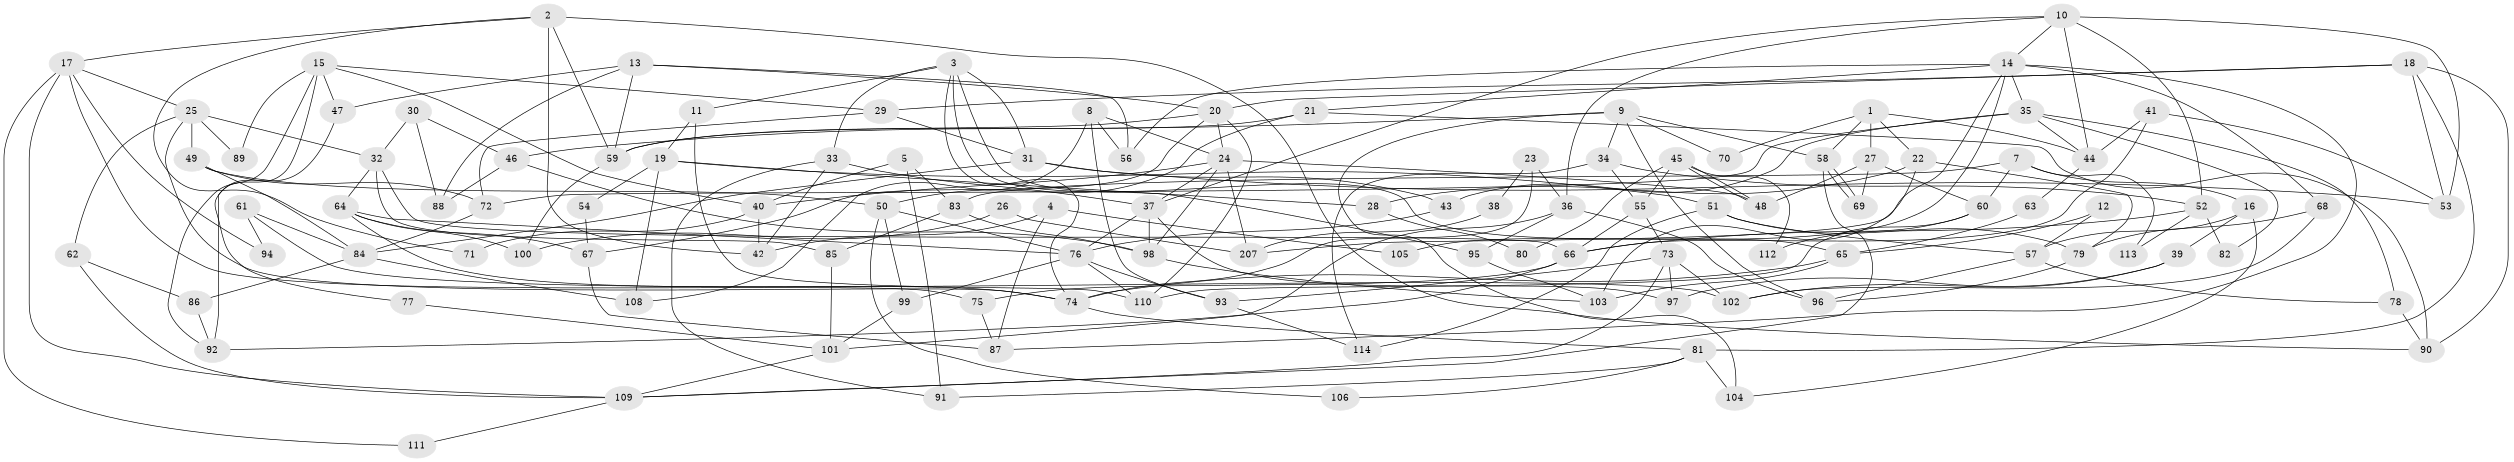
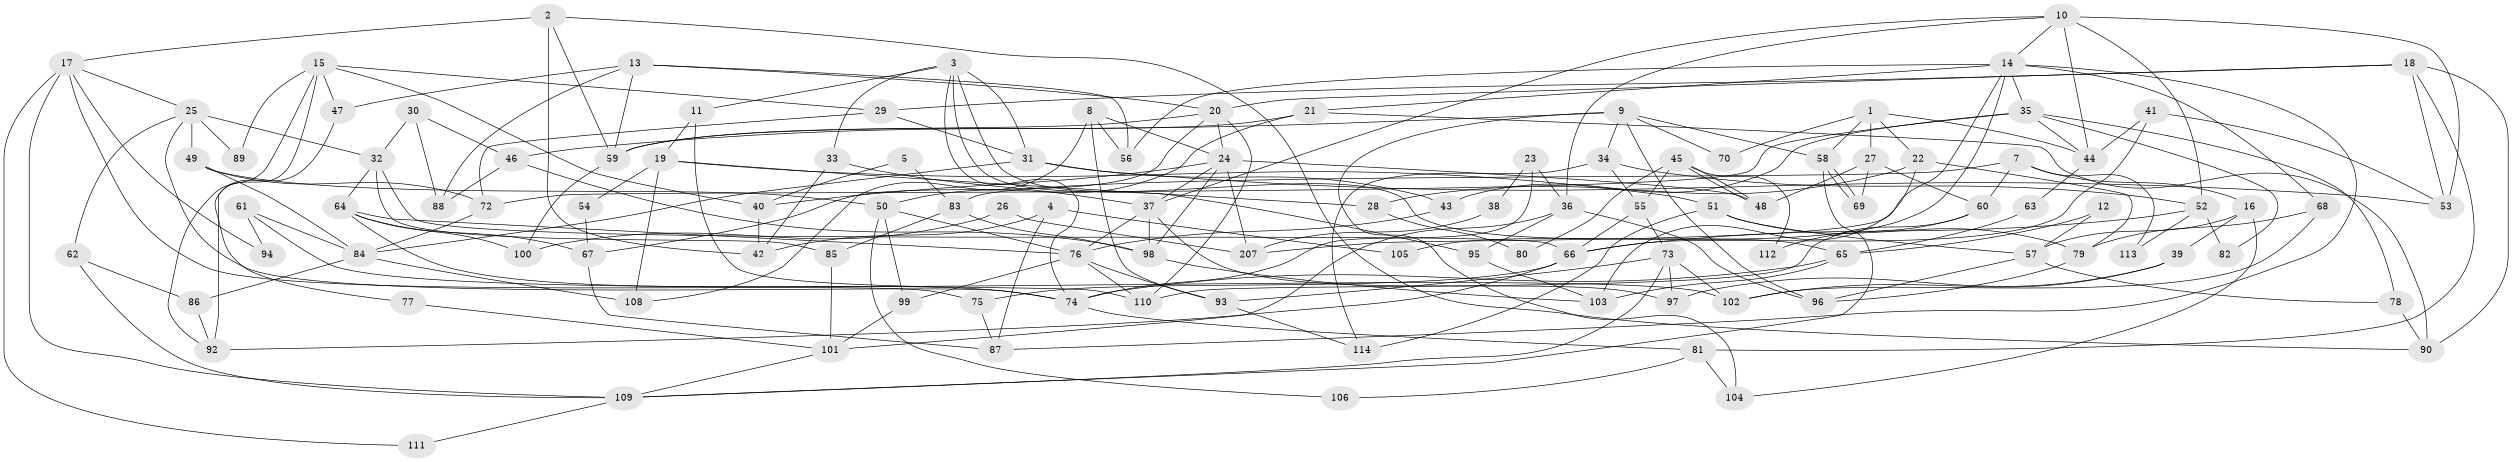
(470, 255) -> none
(941, 398) -> none
